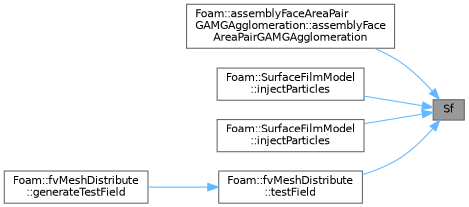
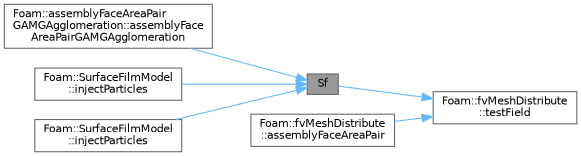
(401, 157) -> (380, 92)
(76, 187) -> (323, 130)
